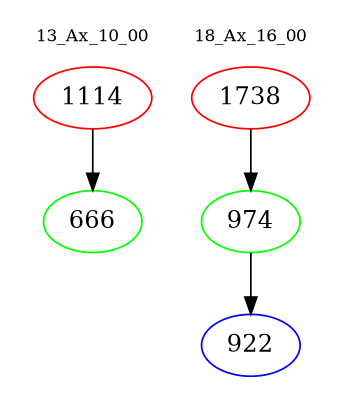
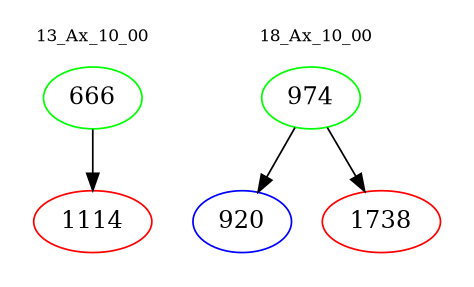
(251, 37) -> (316, 37)
(93, 151) -> (93, 151)
(251, 151) -> (342, 152)
(251, 345) -> (242, 222)
